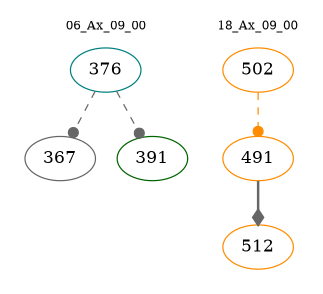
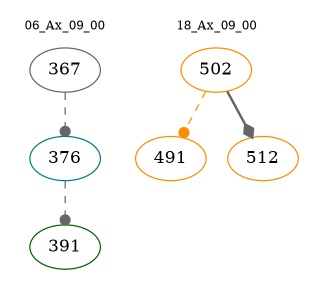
(85, 110) -> (65, 109)
(258, 196) -> (236, 108)
